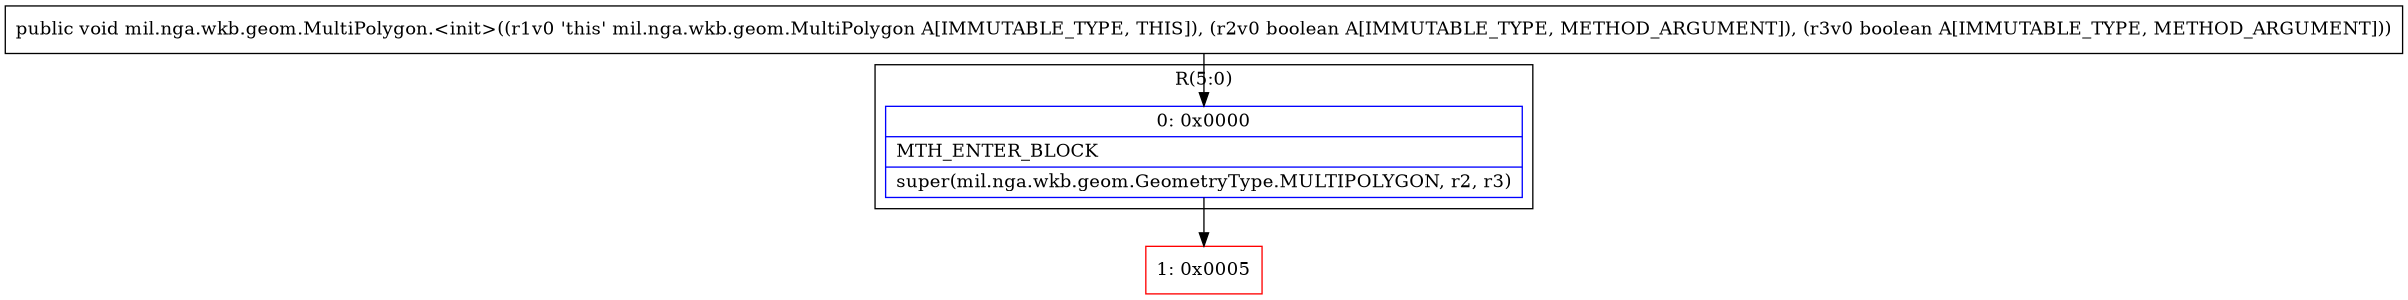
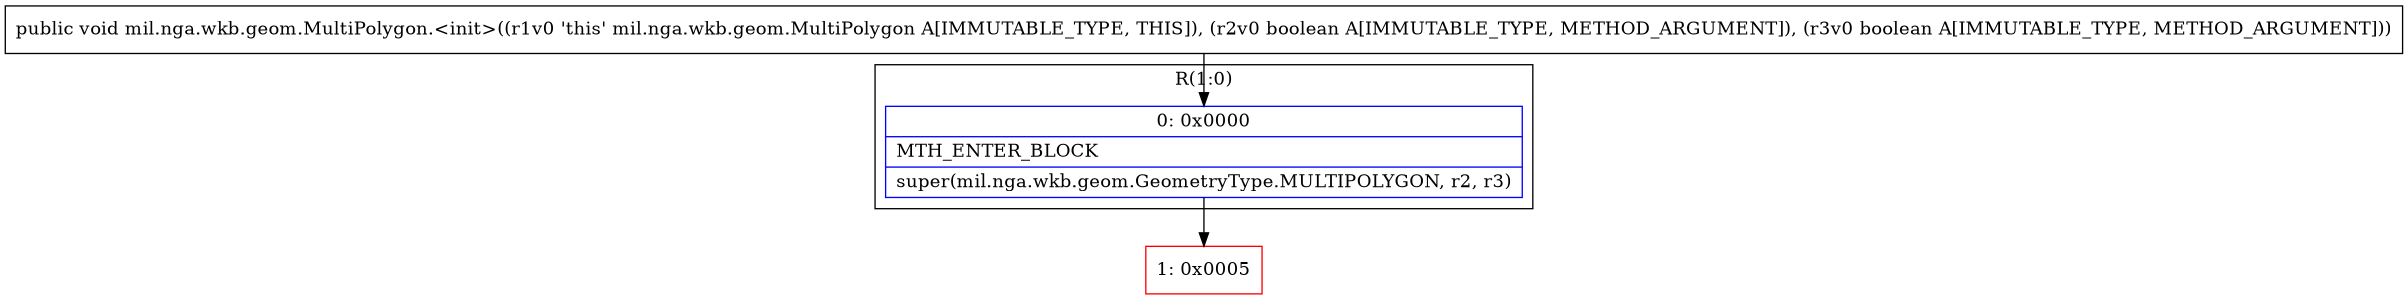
(1204, 80) -> (1204, 80)
